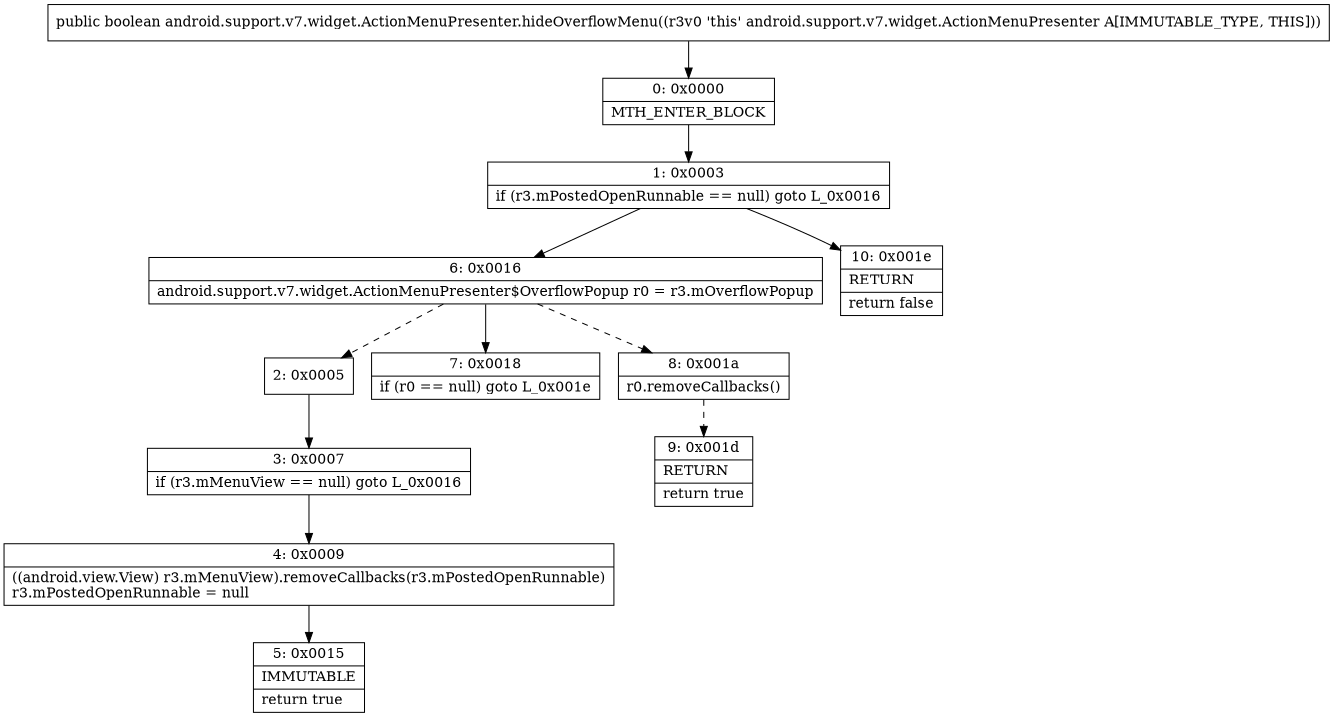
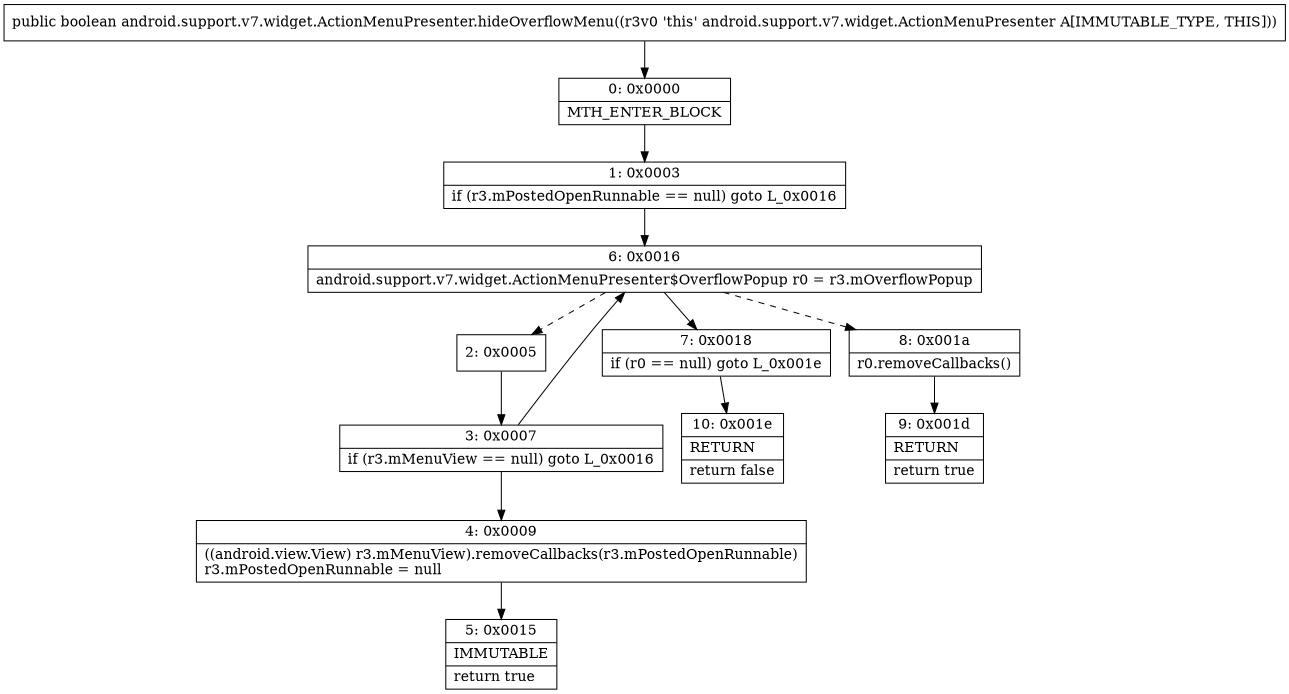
(789, 226) -> (723, 390)
none -> (567, 362)
(704, 413) -> (934, 390)
